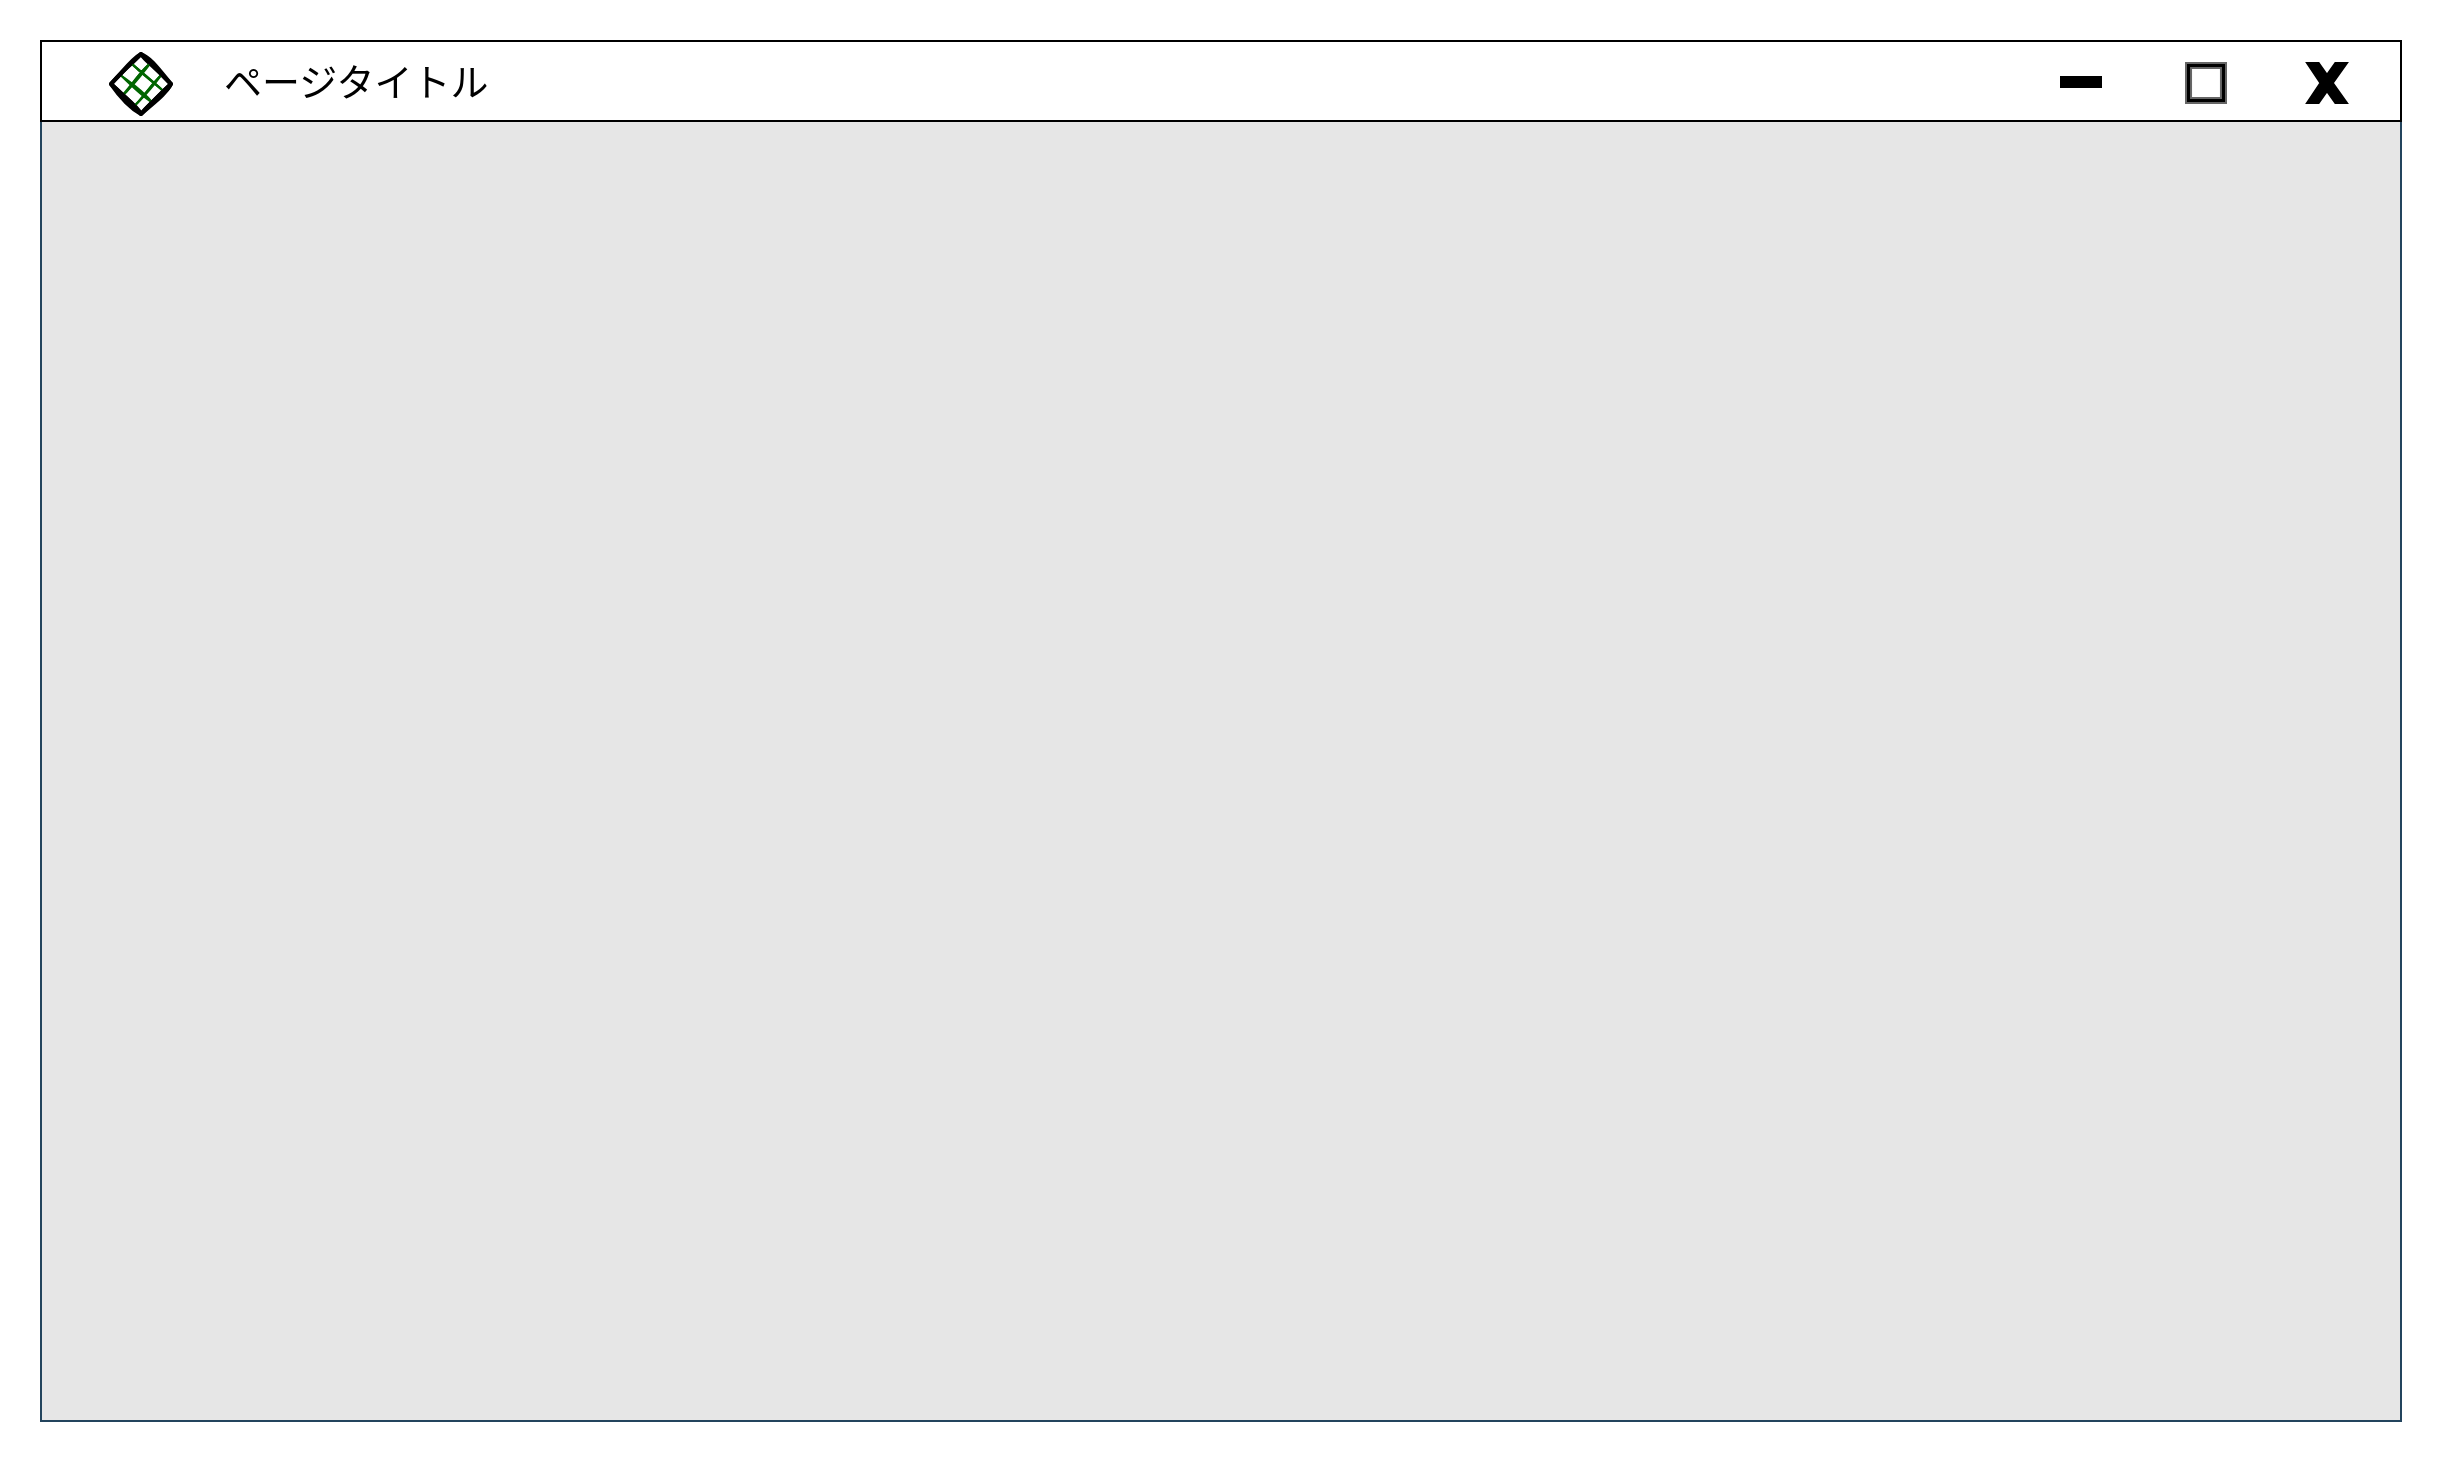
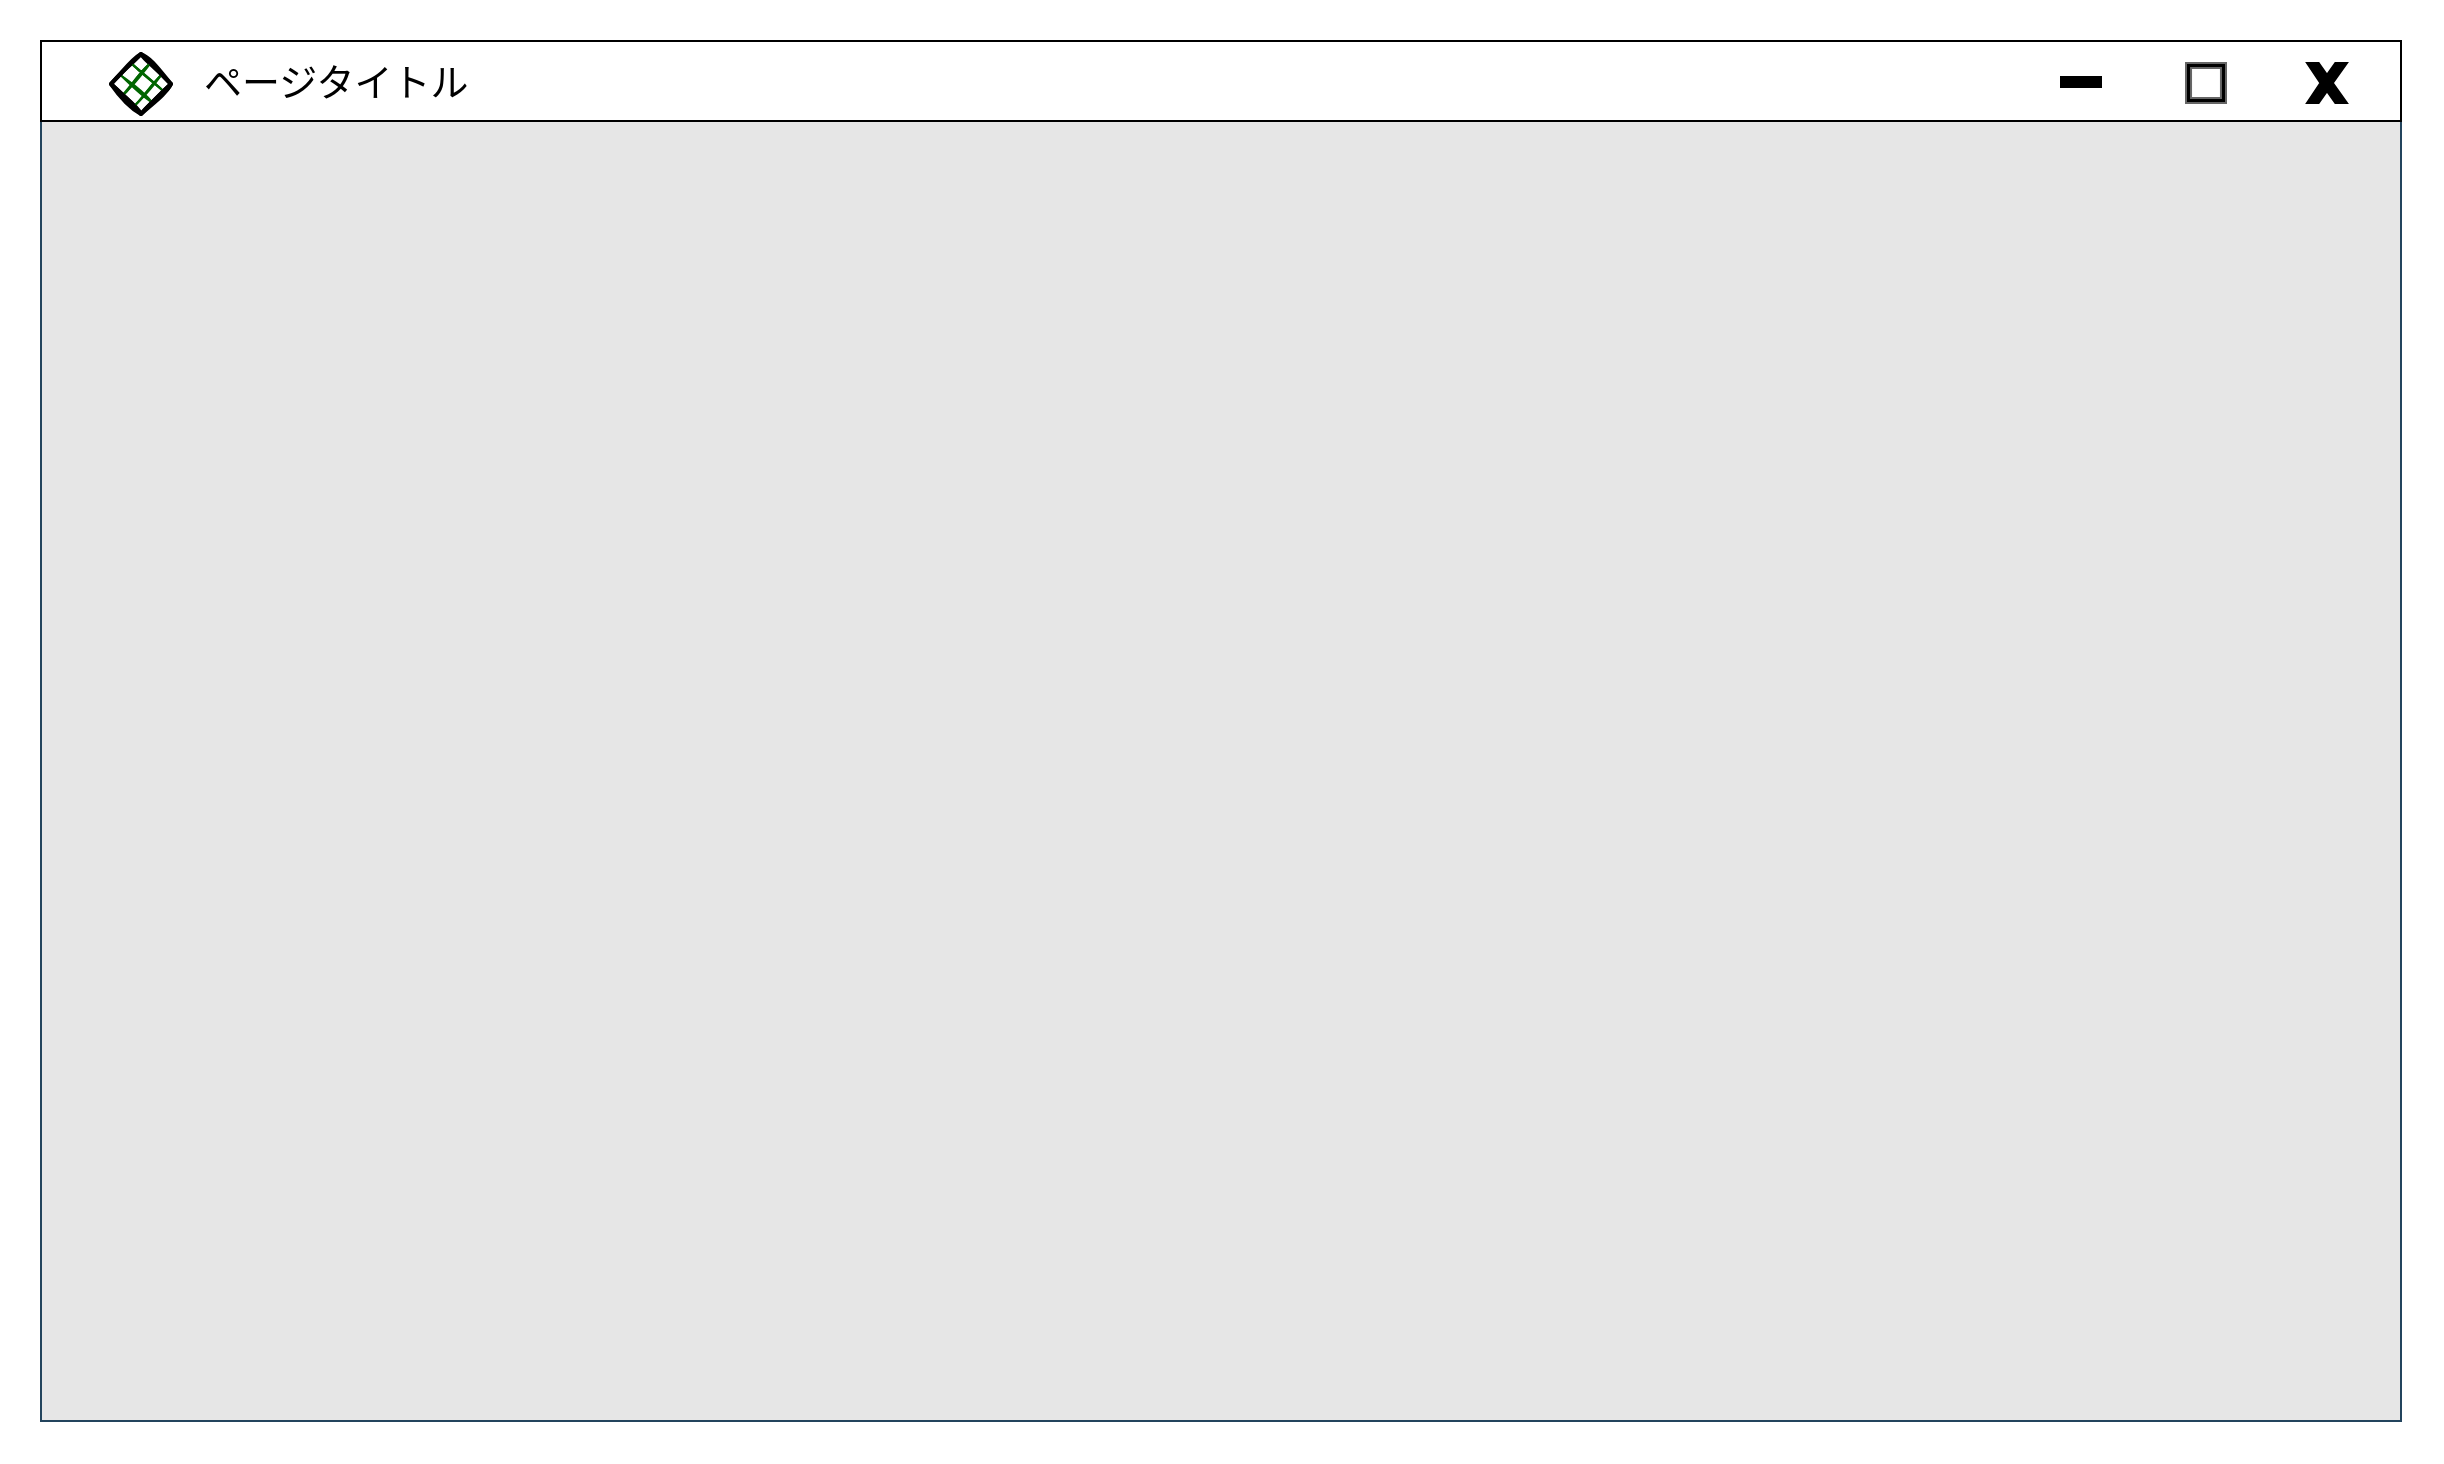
(471, 84) -> (451, 84)
